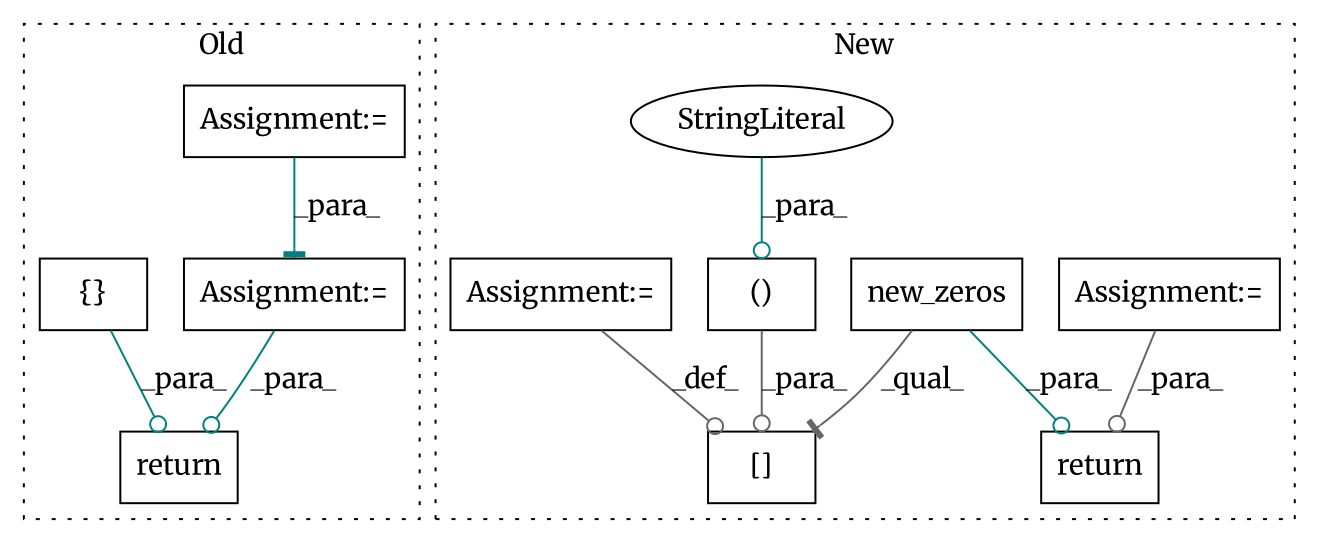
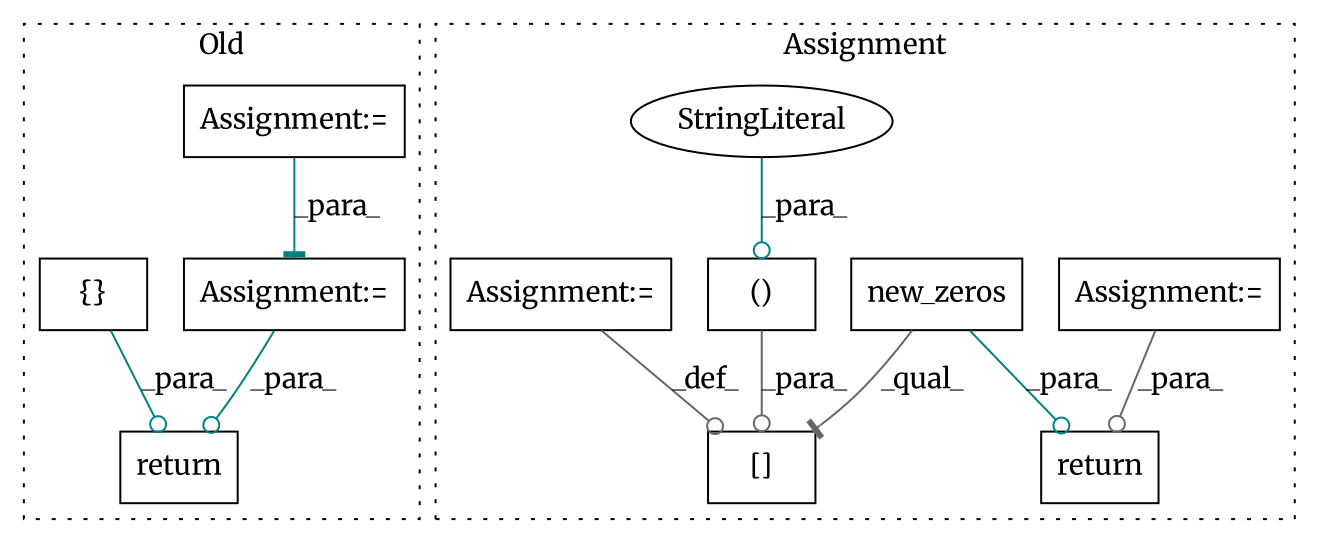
(865, 47) -> (865, 47)
